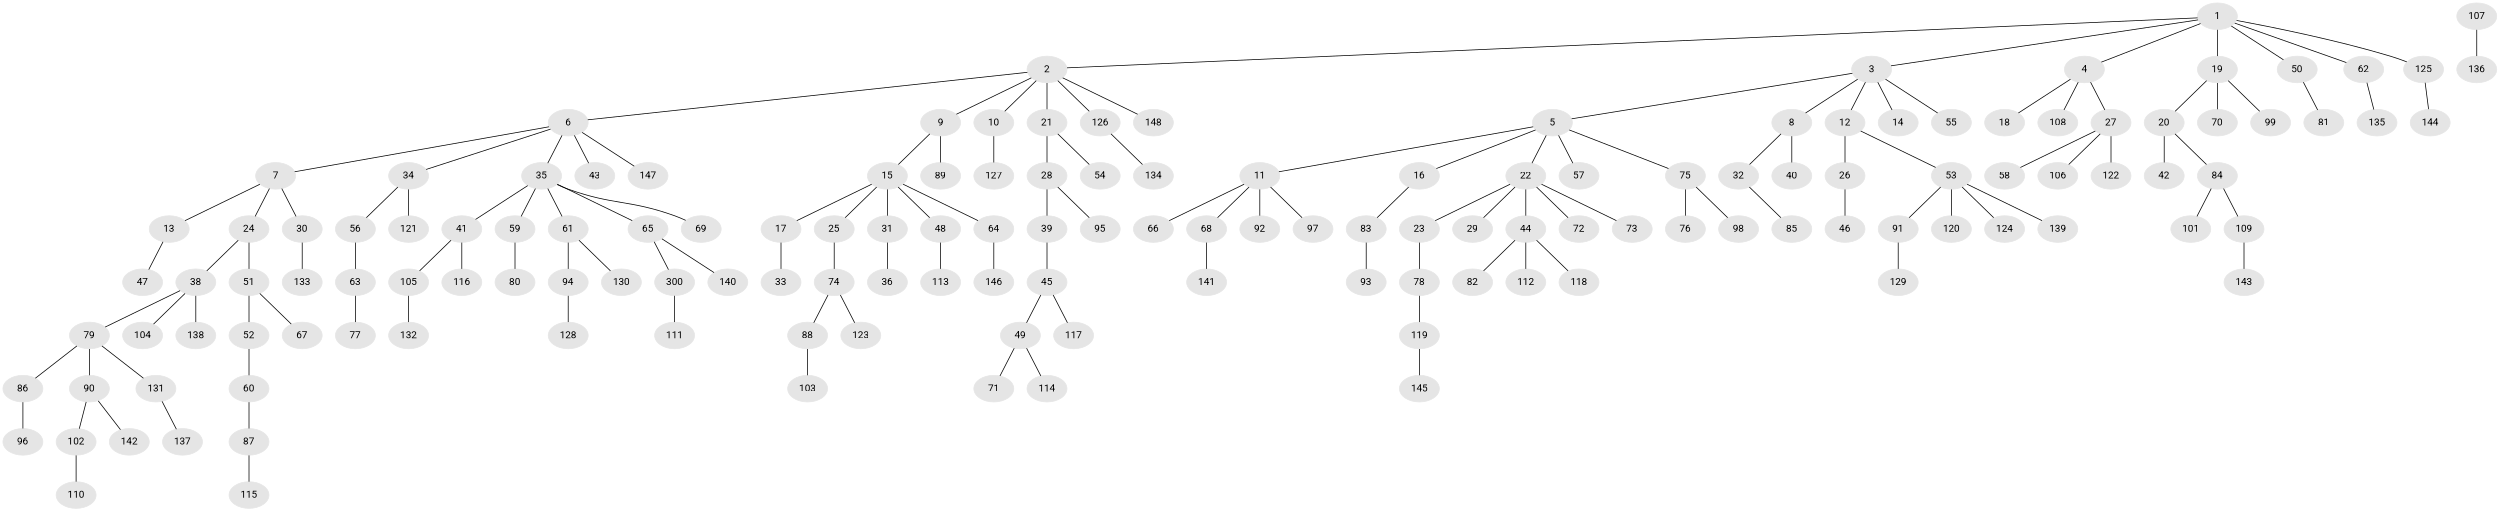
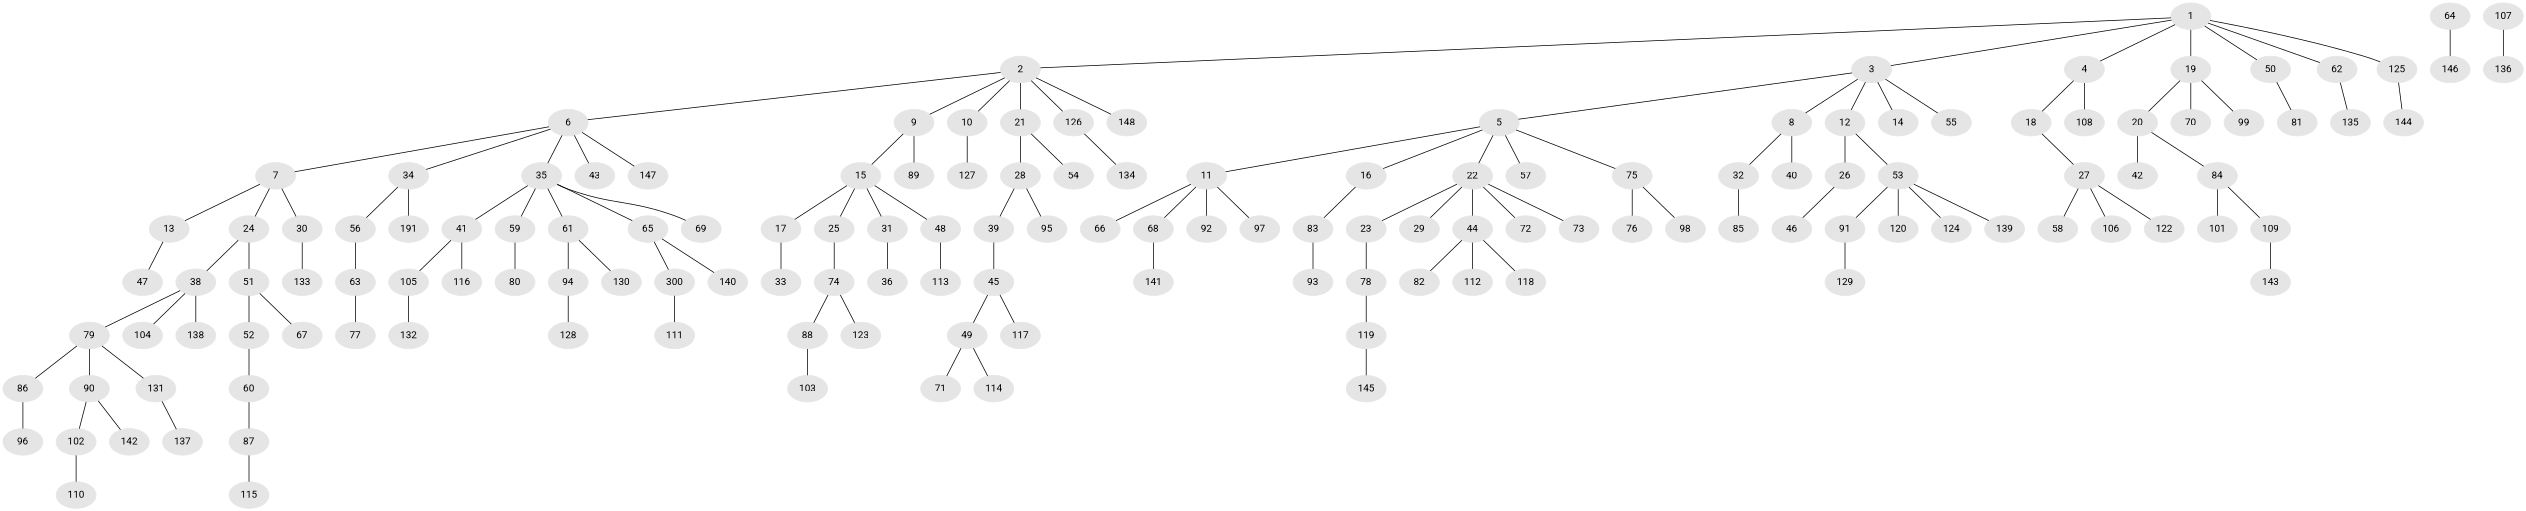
(2098, 96) -> (2058, 149)
(941, 202) -> none
(409, 229) -> (409, 229)
